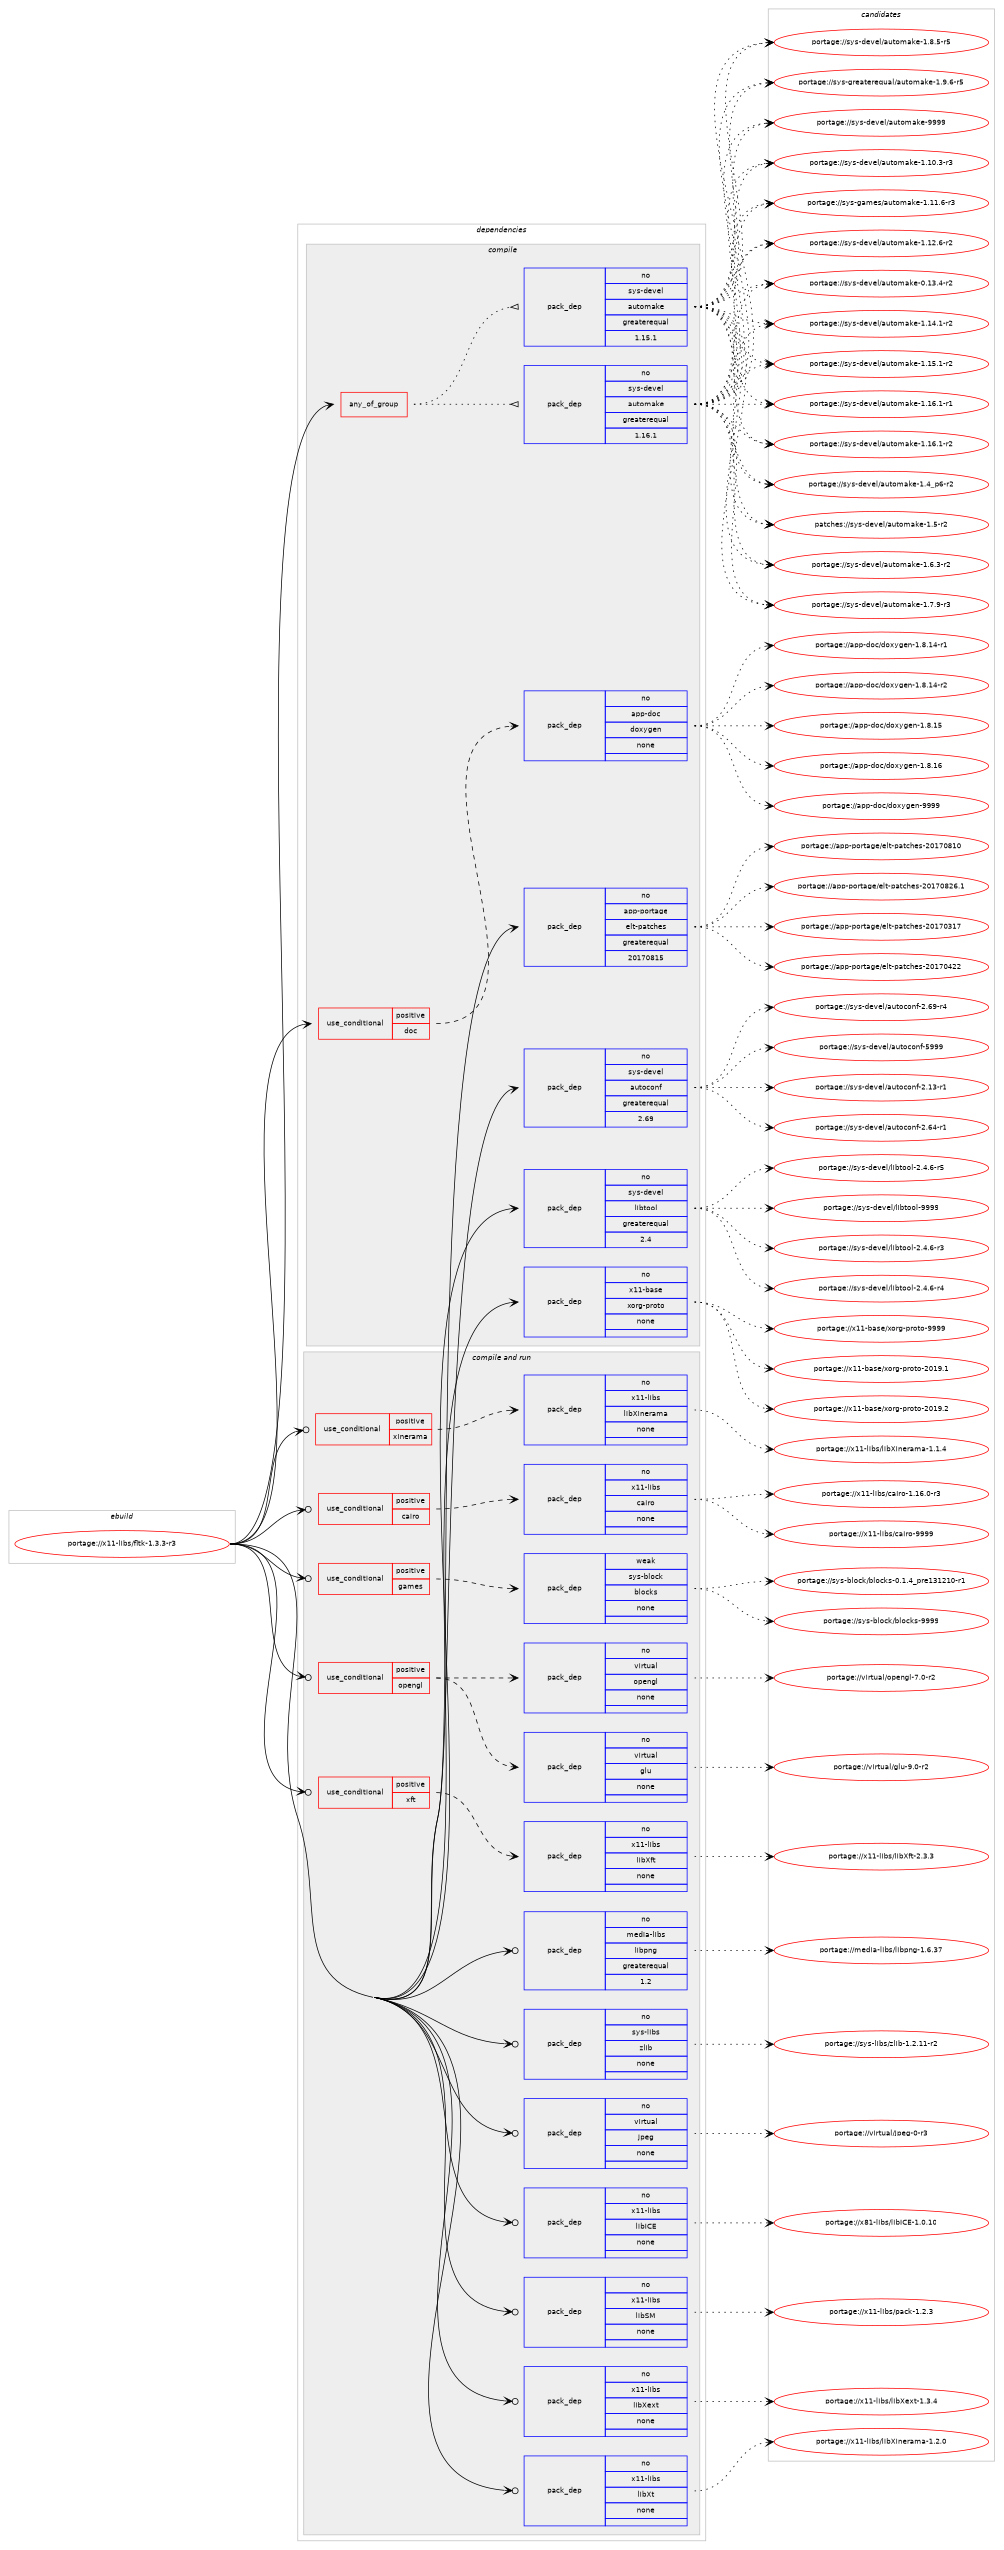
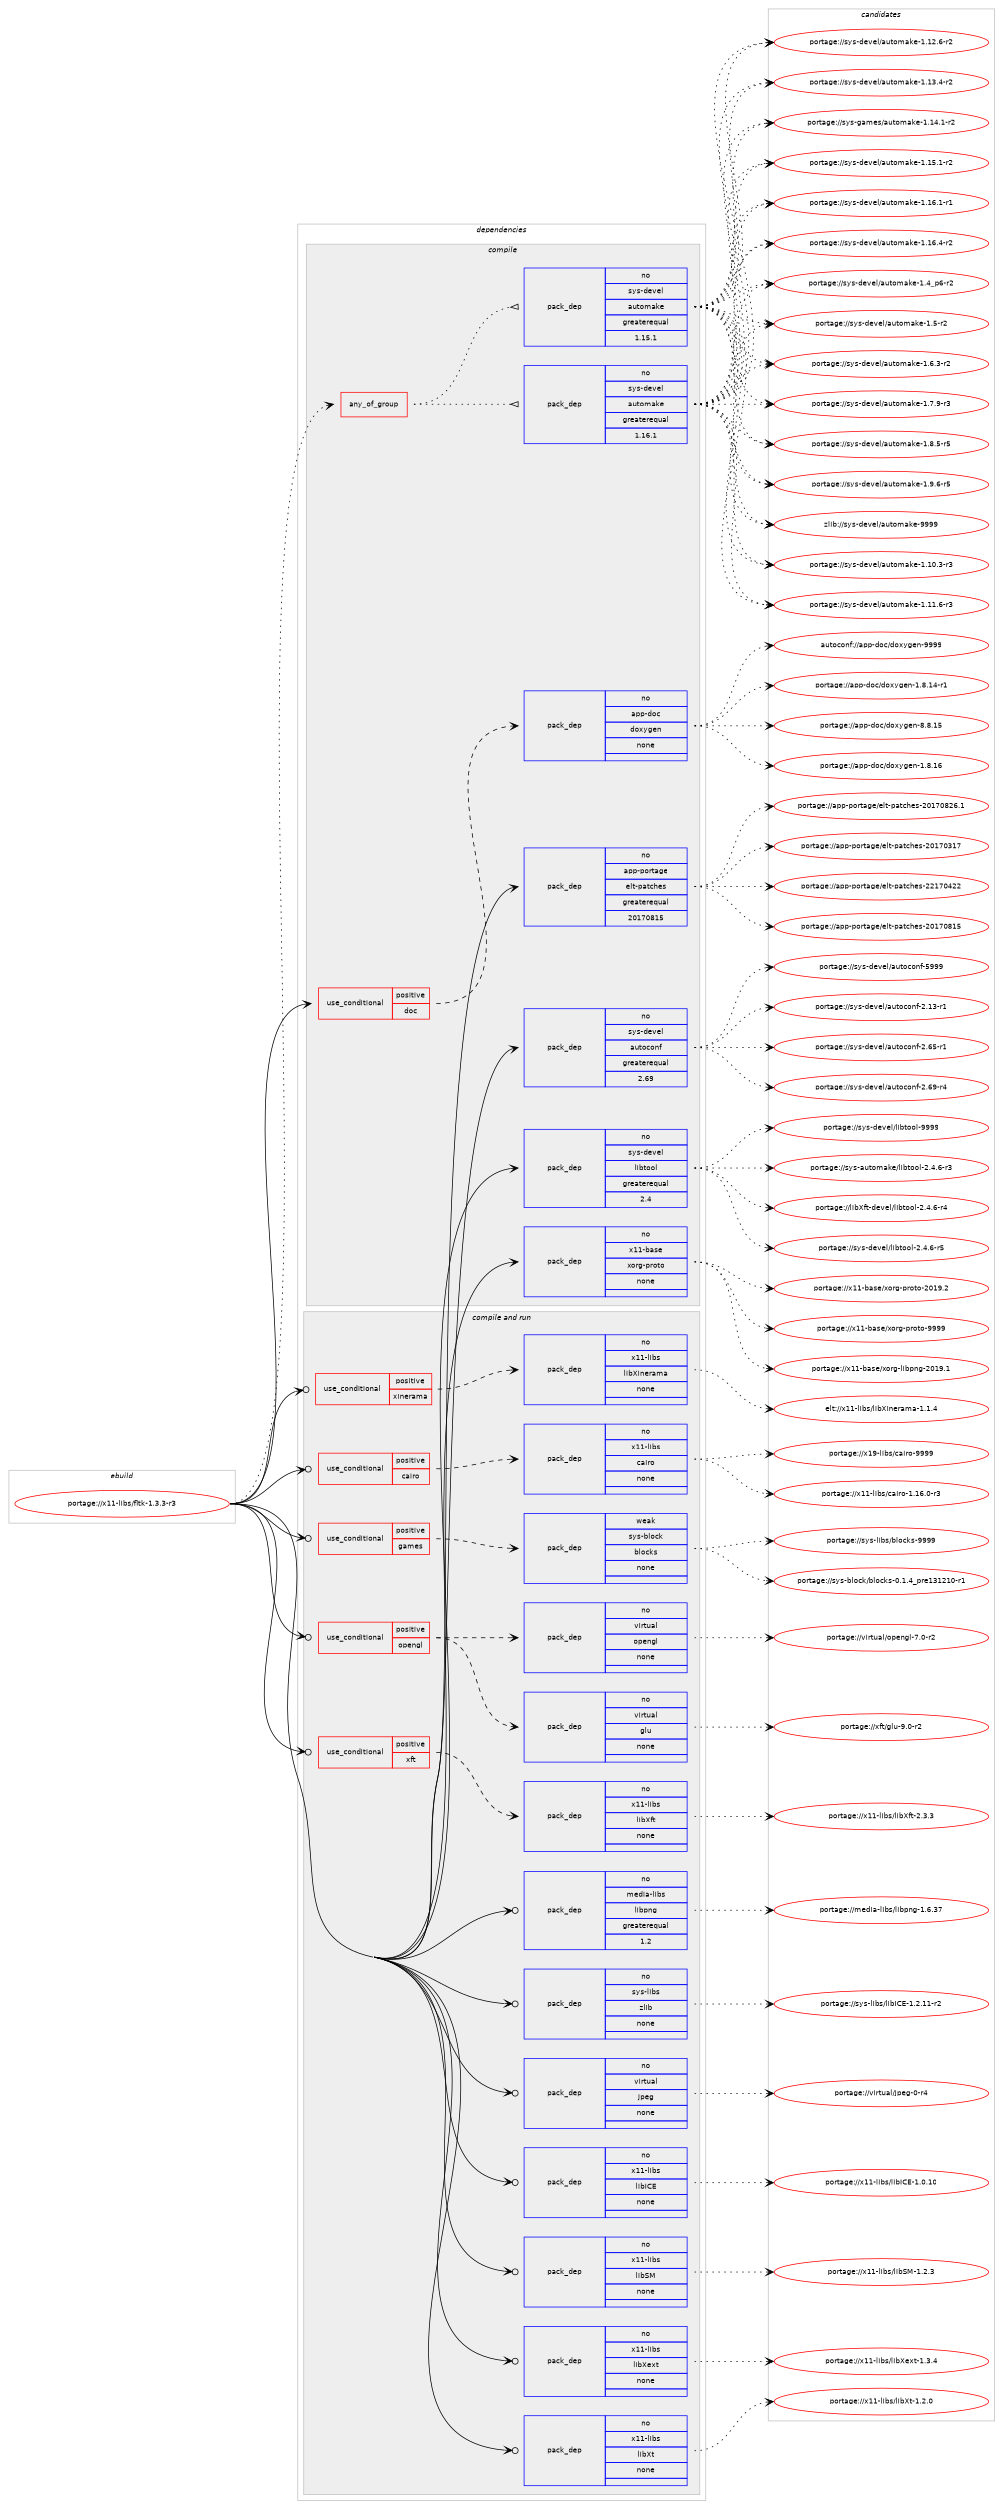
(881, 83) -> (881, 485)
(881, 123) -> (881, 525)
(881, 203) -> (881, 605)
(881, 284) -> (881, 83)
(881, 324) -> (881, 123)
(881, 444) -> (881, 243)
(881, 525) -> (881, 324)
(881, 686) -> none
(881, 726) -> (881, 726)
(881, 806) -> (881, 645)
(881, 846) -> (881, 927)
(881, 967) -> (881, 887)
(282, 977) -> (282, 957)
(881, 1128) -> (881, 1047)
(881, 1248) -> (881, 1168)
(881, 1289) -> (881, 1208)
(881, 1369) -> (881, 1369)
(881, 1449) -> (881, 1409)
(881, 1534) -> (881, 1454)
(881, 1621) -> (881, 1541)
(881, 1767) -> (881, 1727)
(881, 2044) -> (881, 2004)
(881, 2134) -> (881, 2093)
(881, 2223) -> (881, 2183)
(881, 2312) -> (881, 2272)
(881, 2442) -> (881, 2402)
